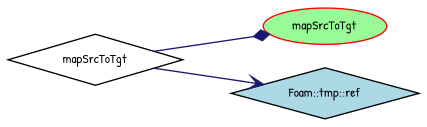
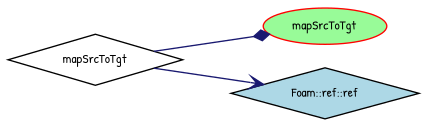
(325, 93) -> (325, 93)
